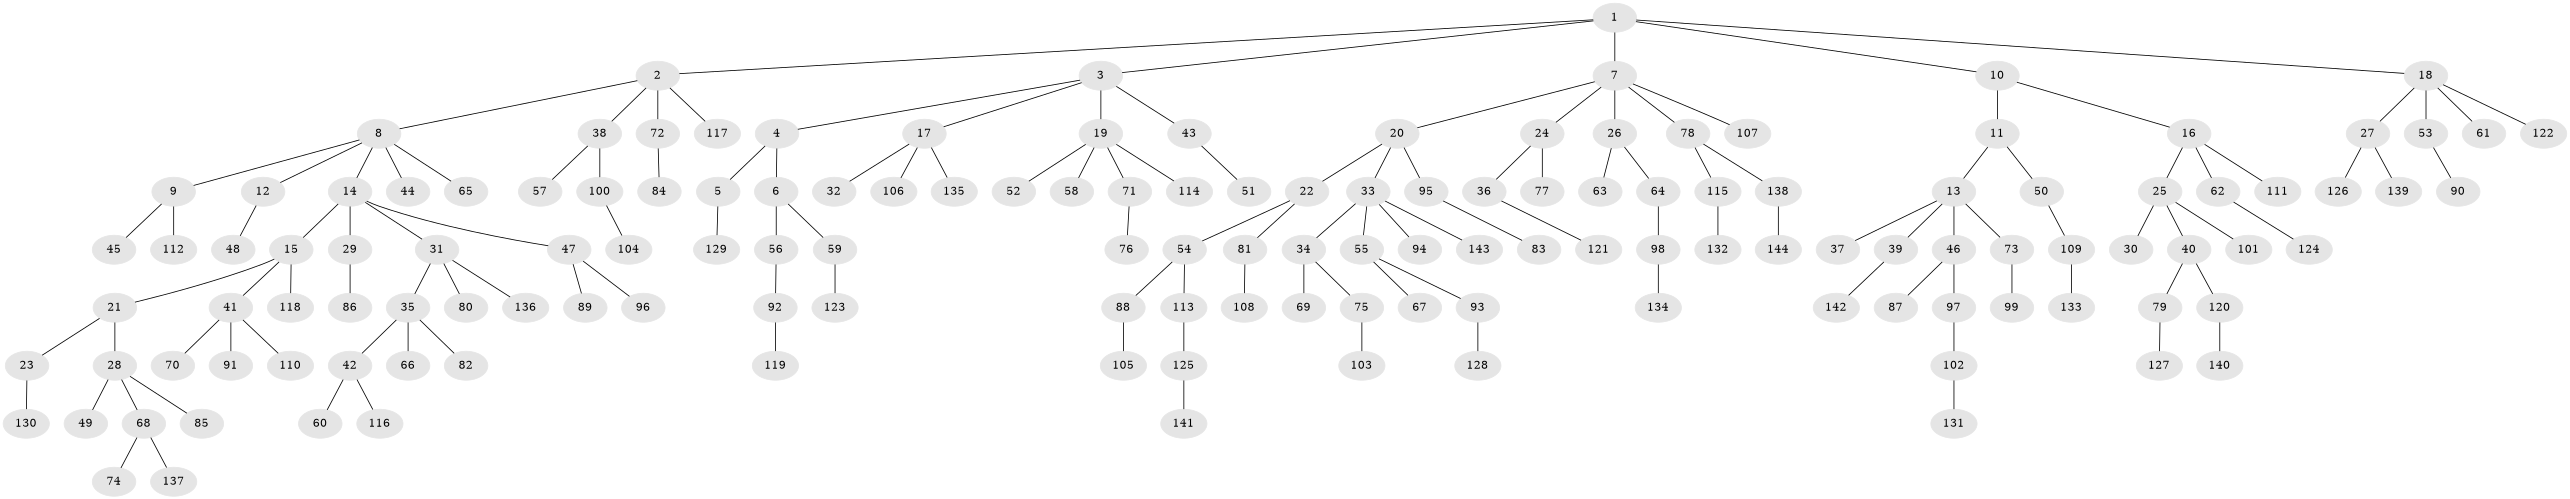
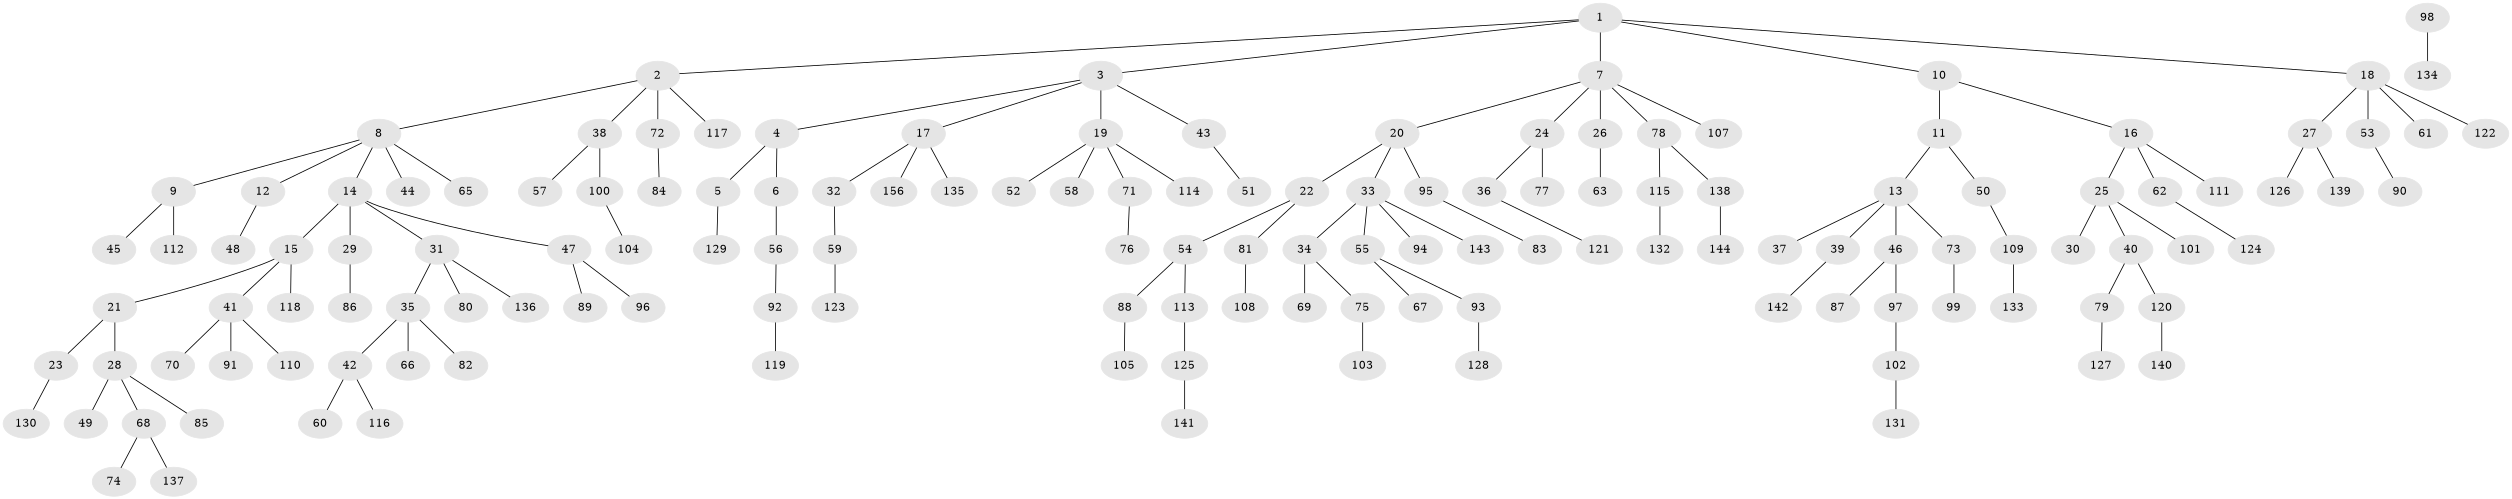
(894, 192) -> (894, 192)
(1658, 192) -> none
(806, 221) -> (835, 221)
